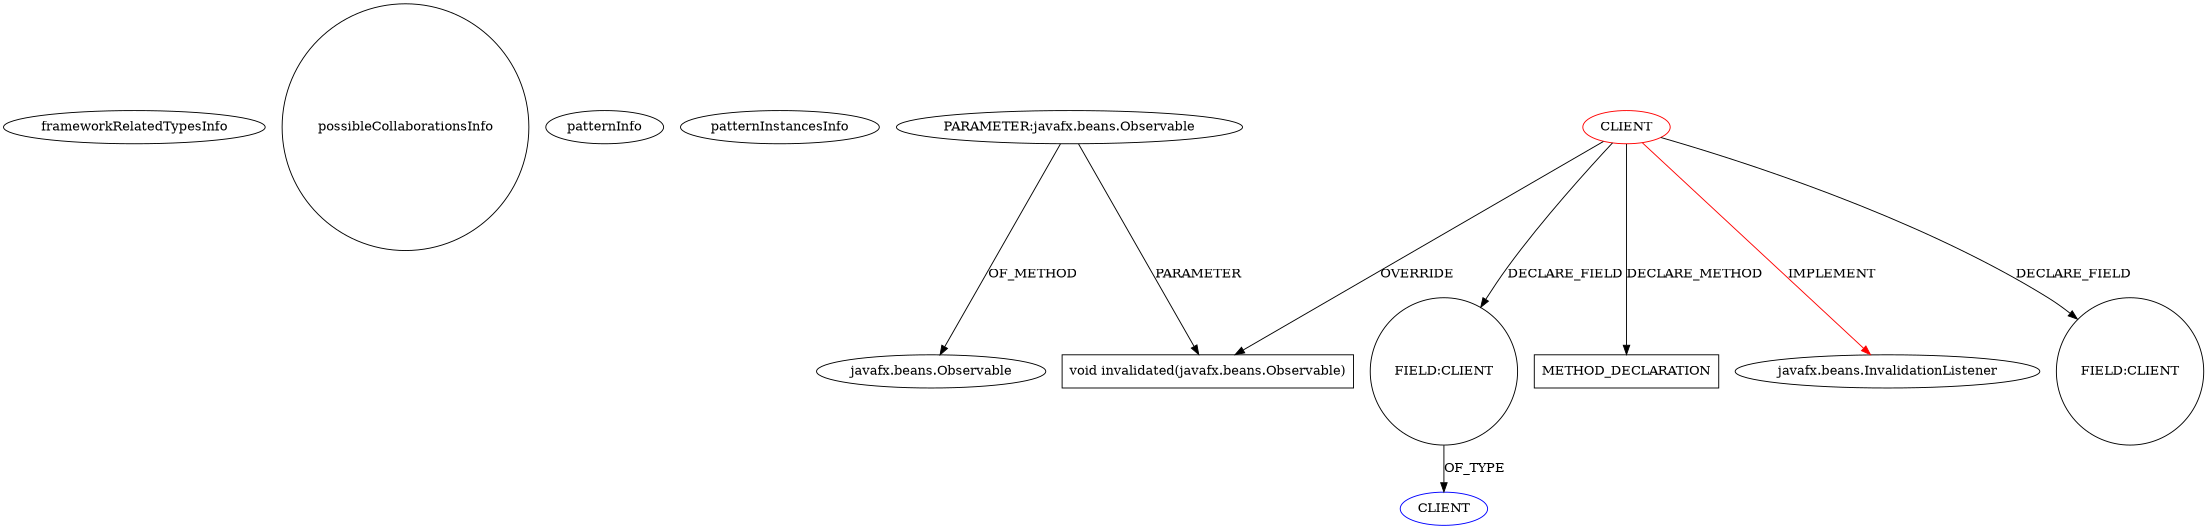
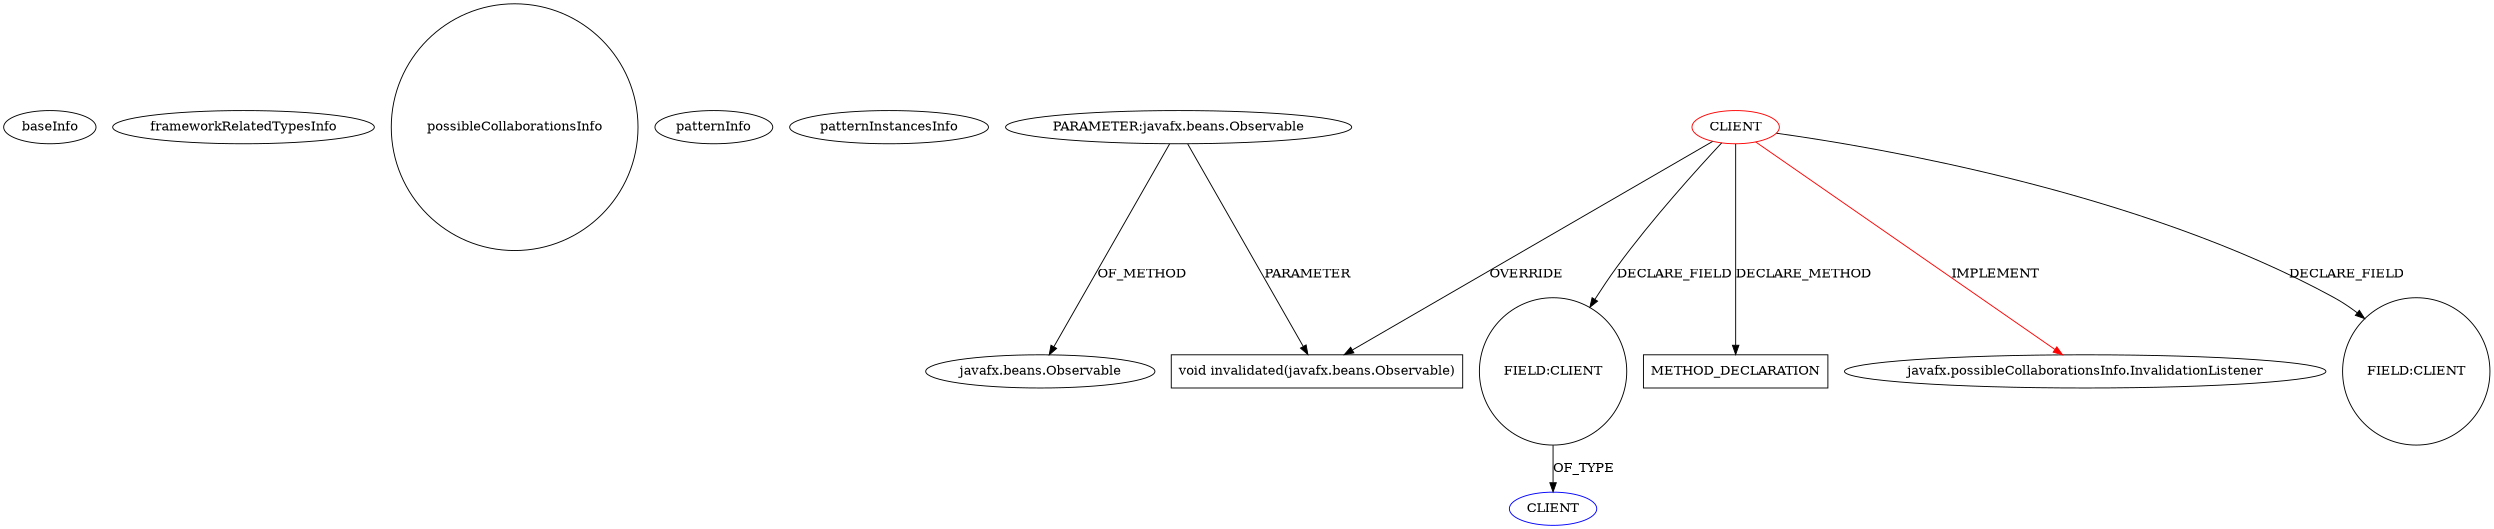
none -> (50, 127)
(1888, 371) -> (2085, 371)
